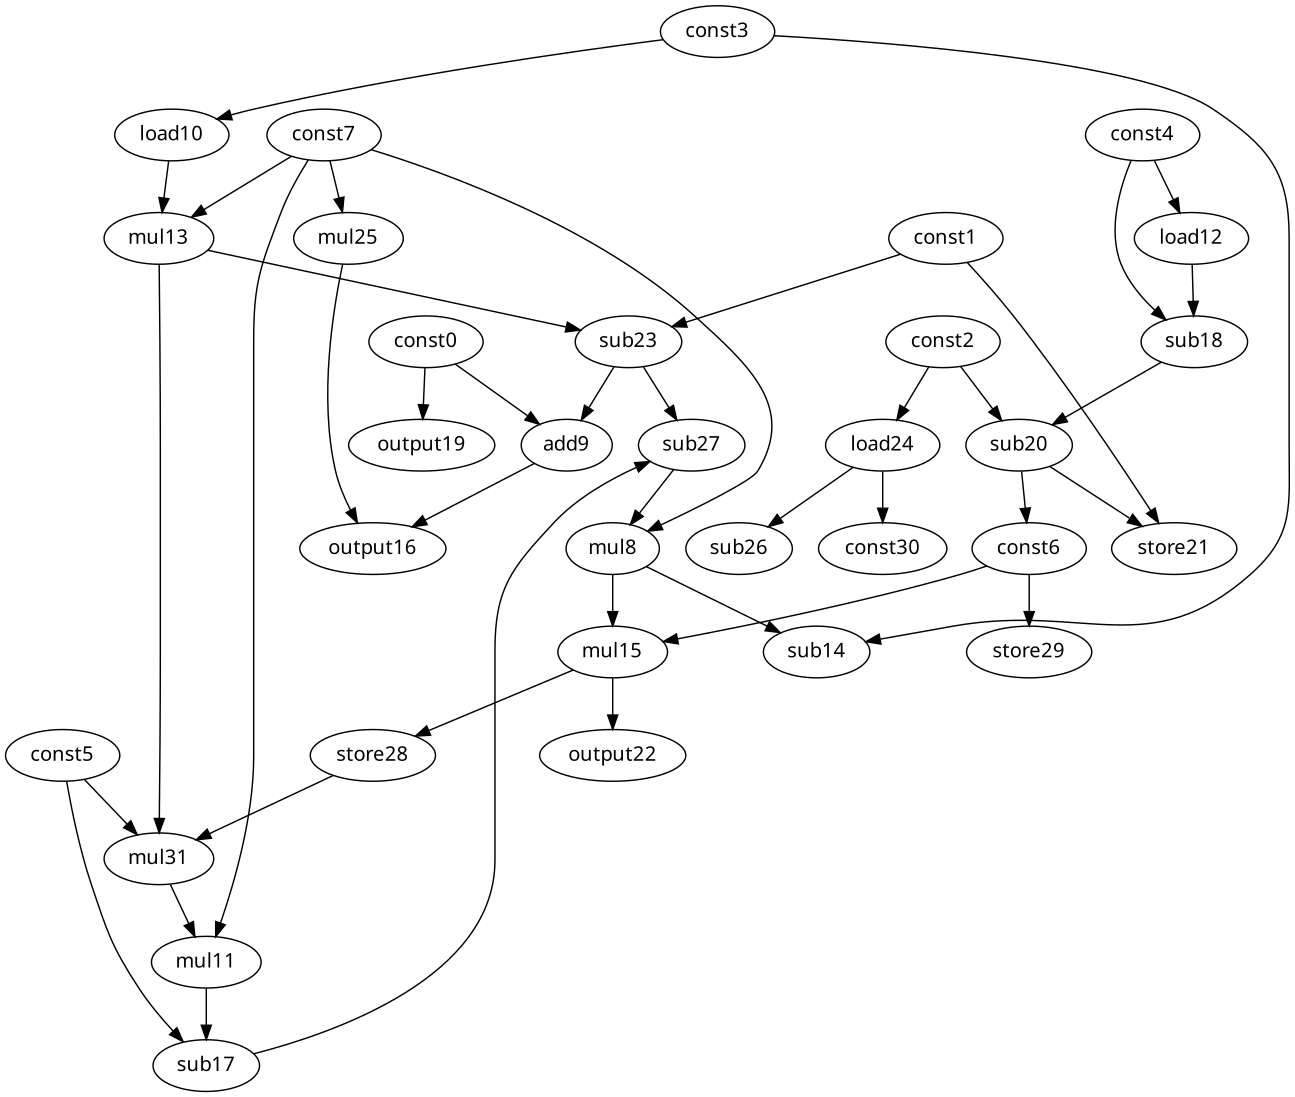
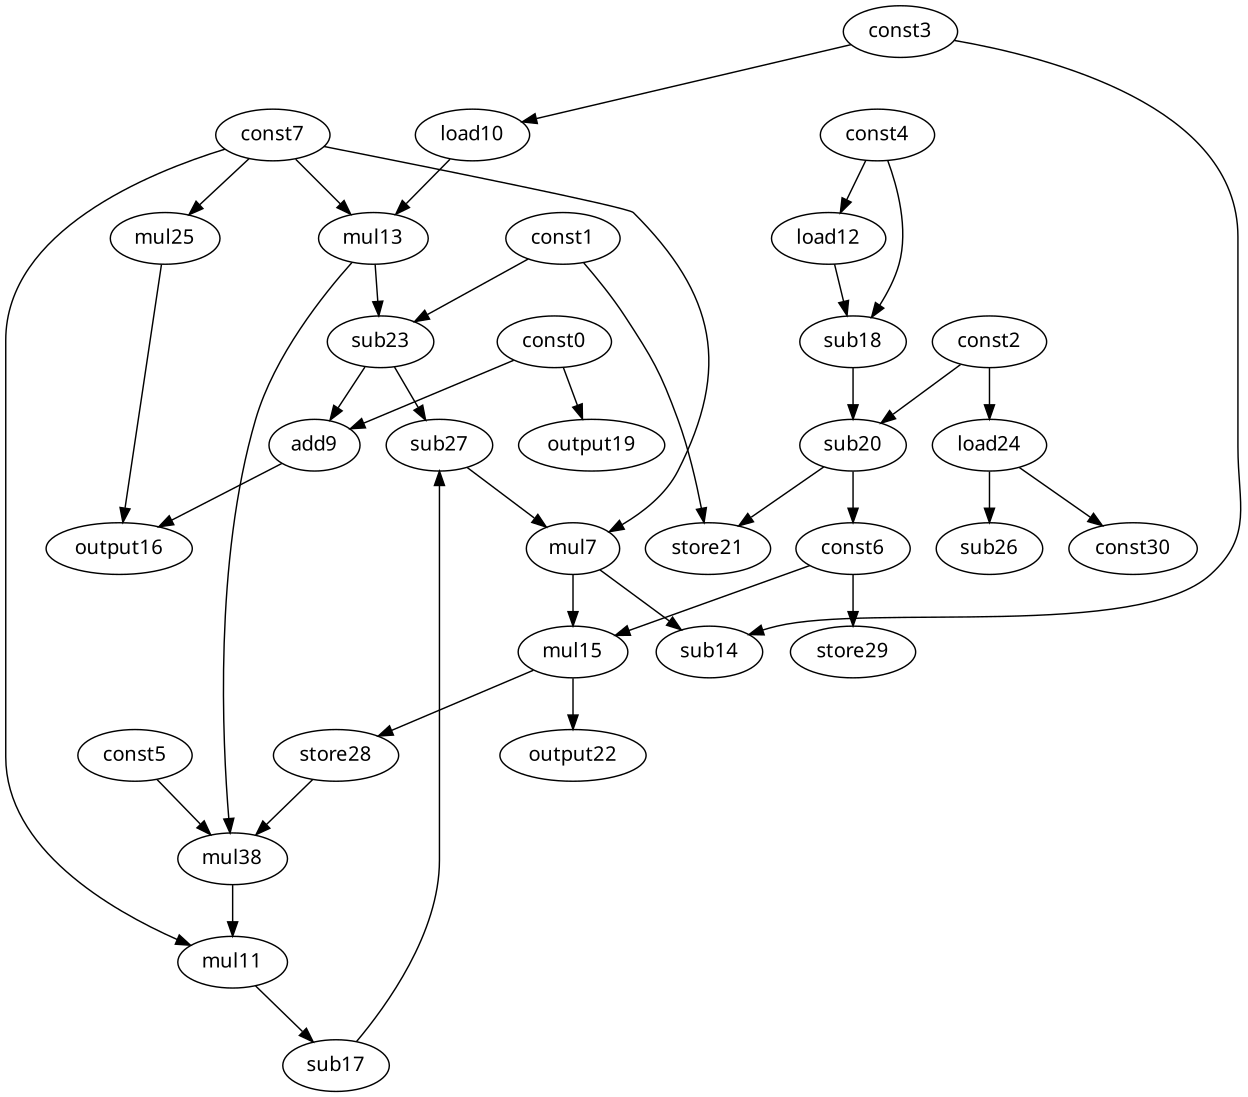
(613, 549) -> (573, 549)
(159, 859) -> (233, 859)
(102, 914) -> none
